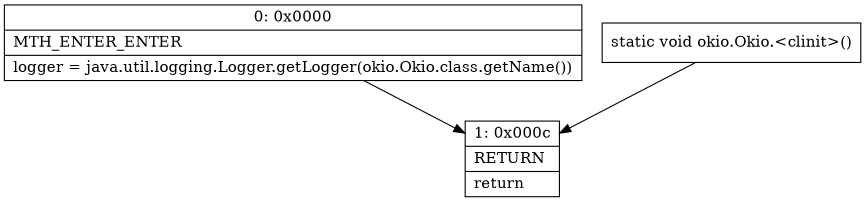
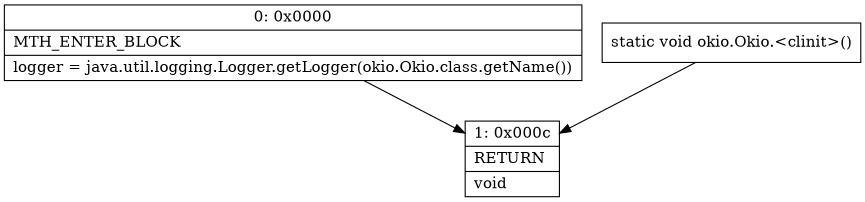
(98, 42) -> (98, 42)
(499, 184) -> (491, 184)
